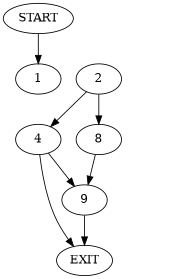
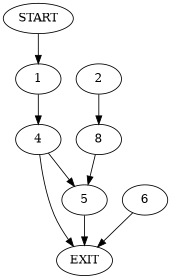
(72, 106) -> (38, 105)
(85, 200) -> (85, 200)
none -> (145, 200)
